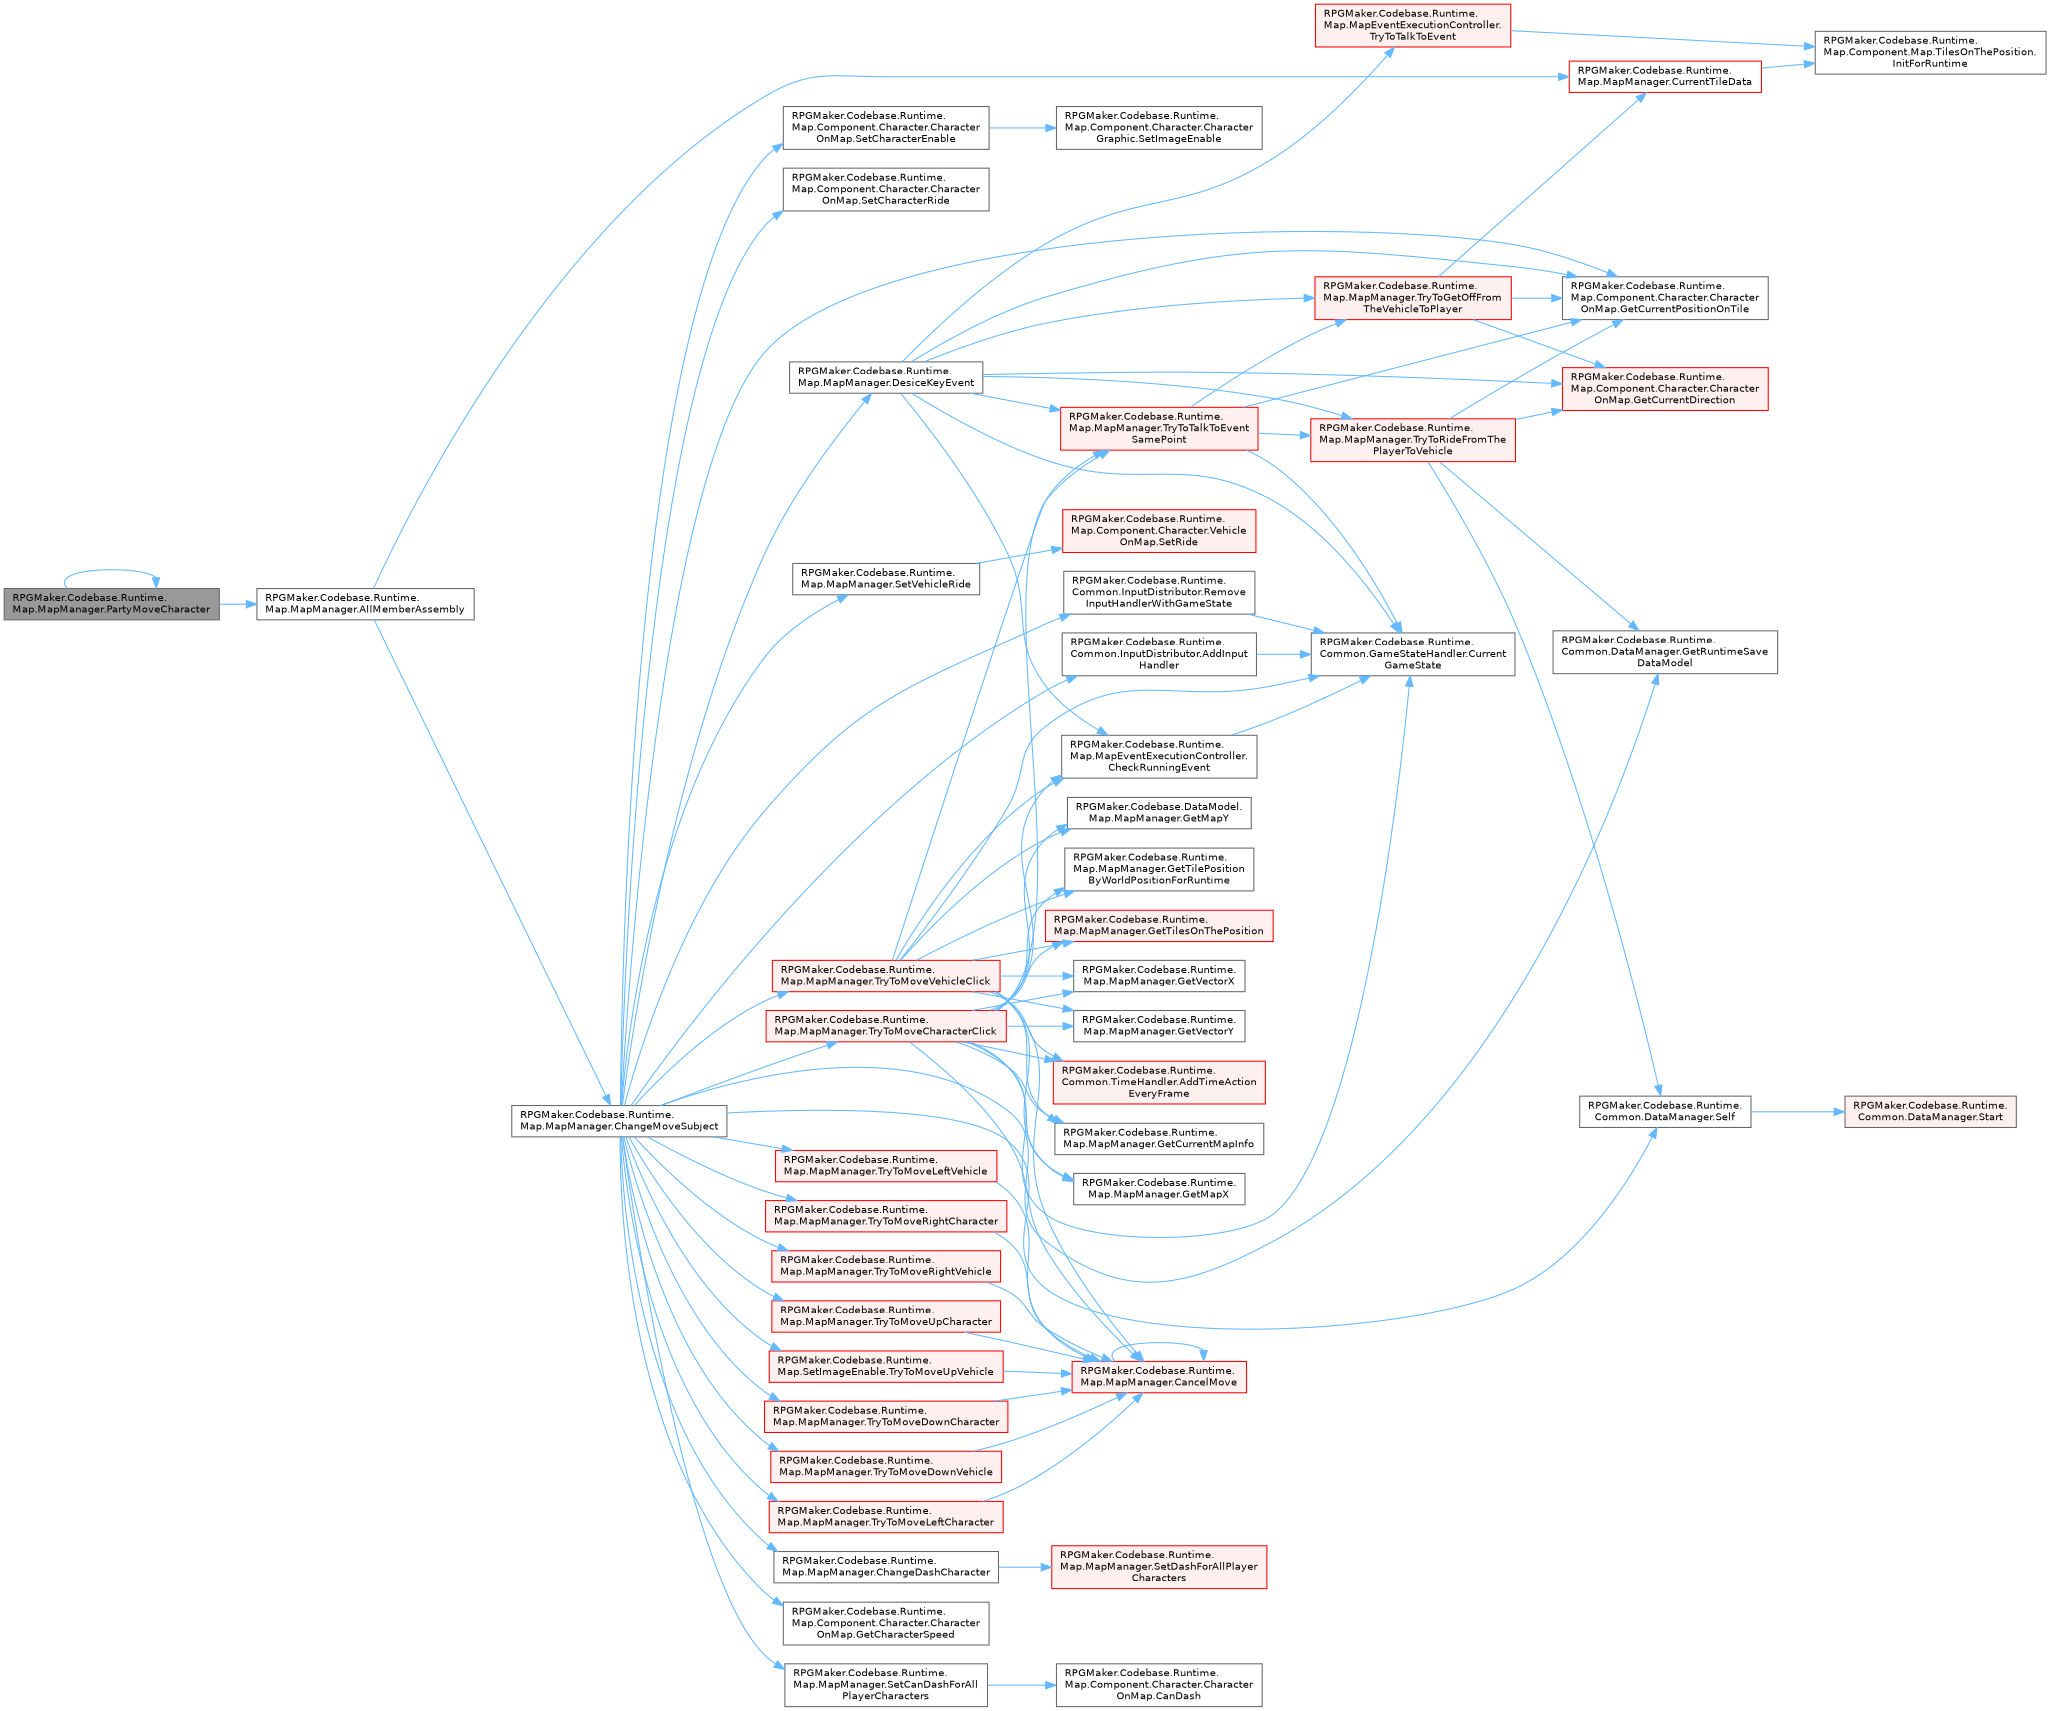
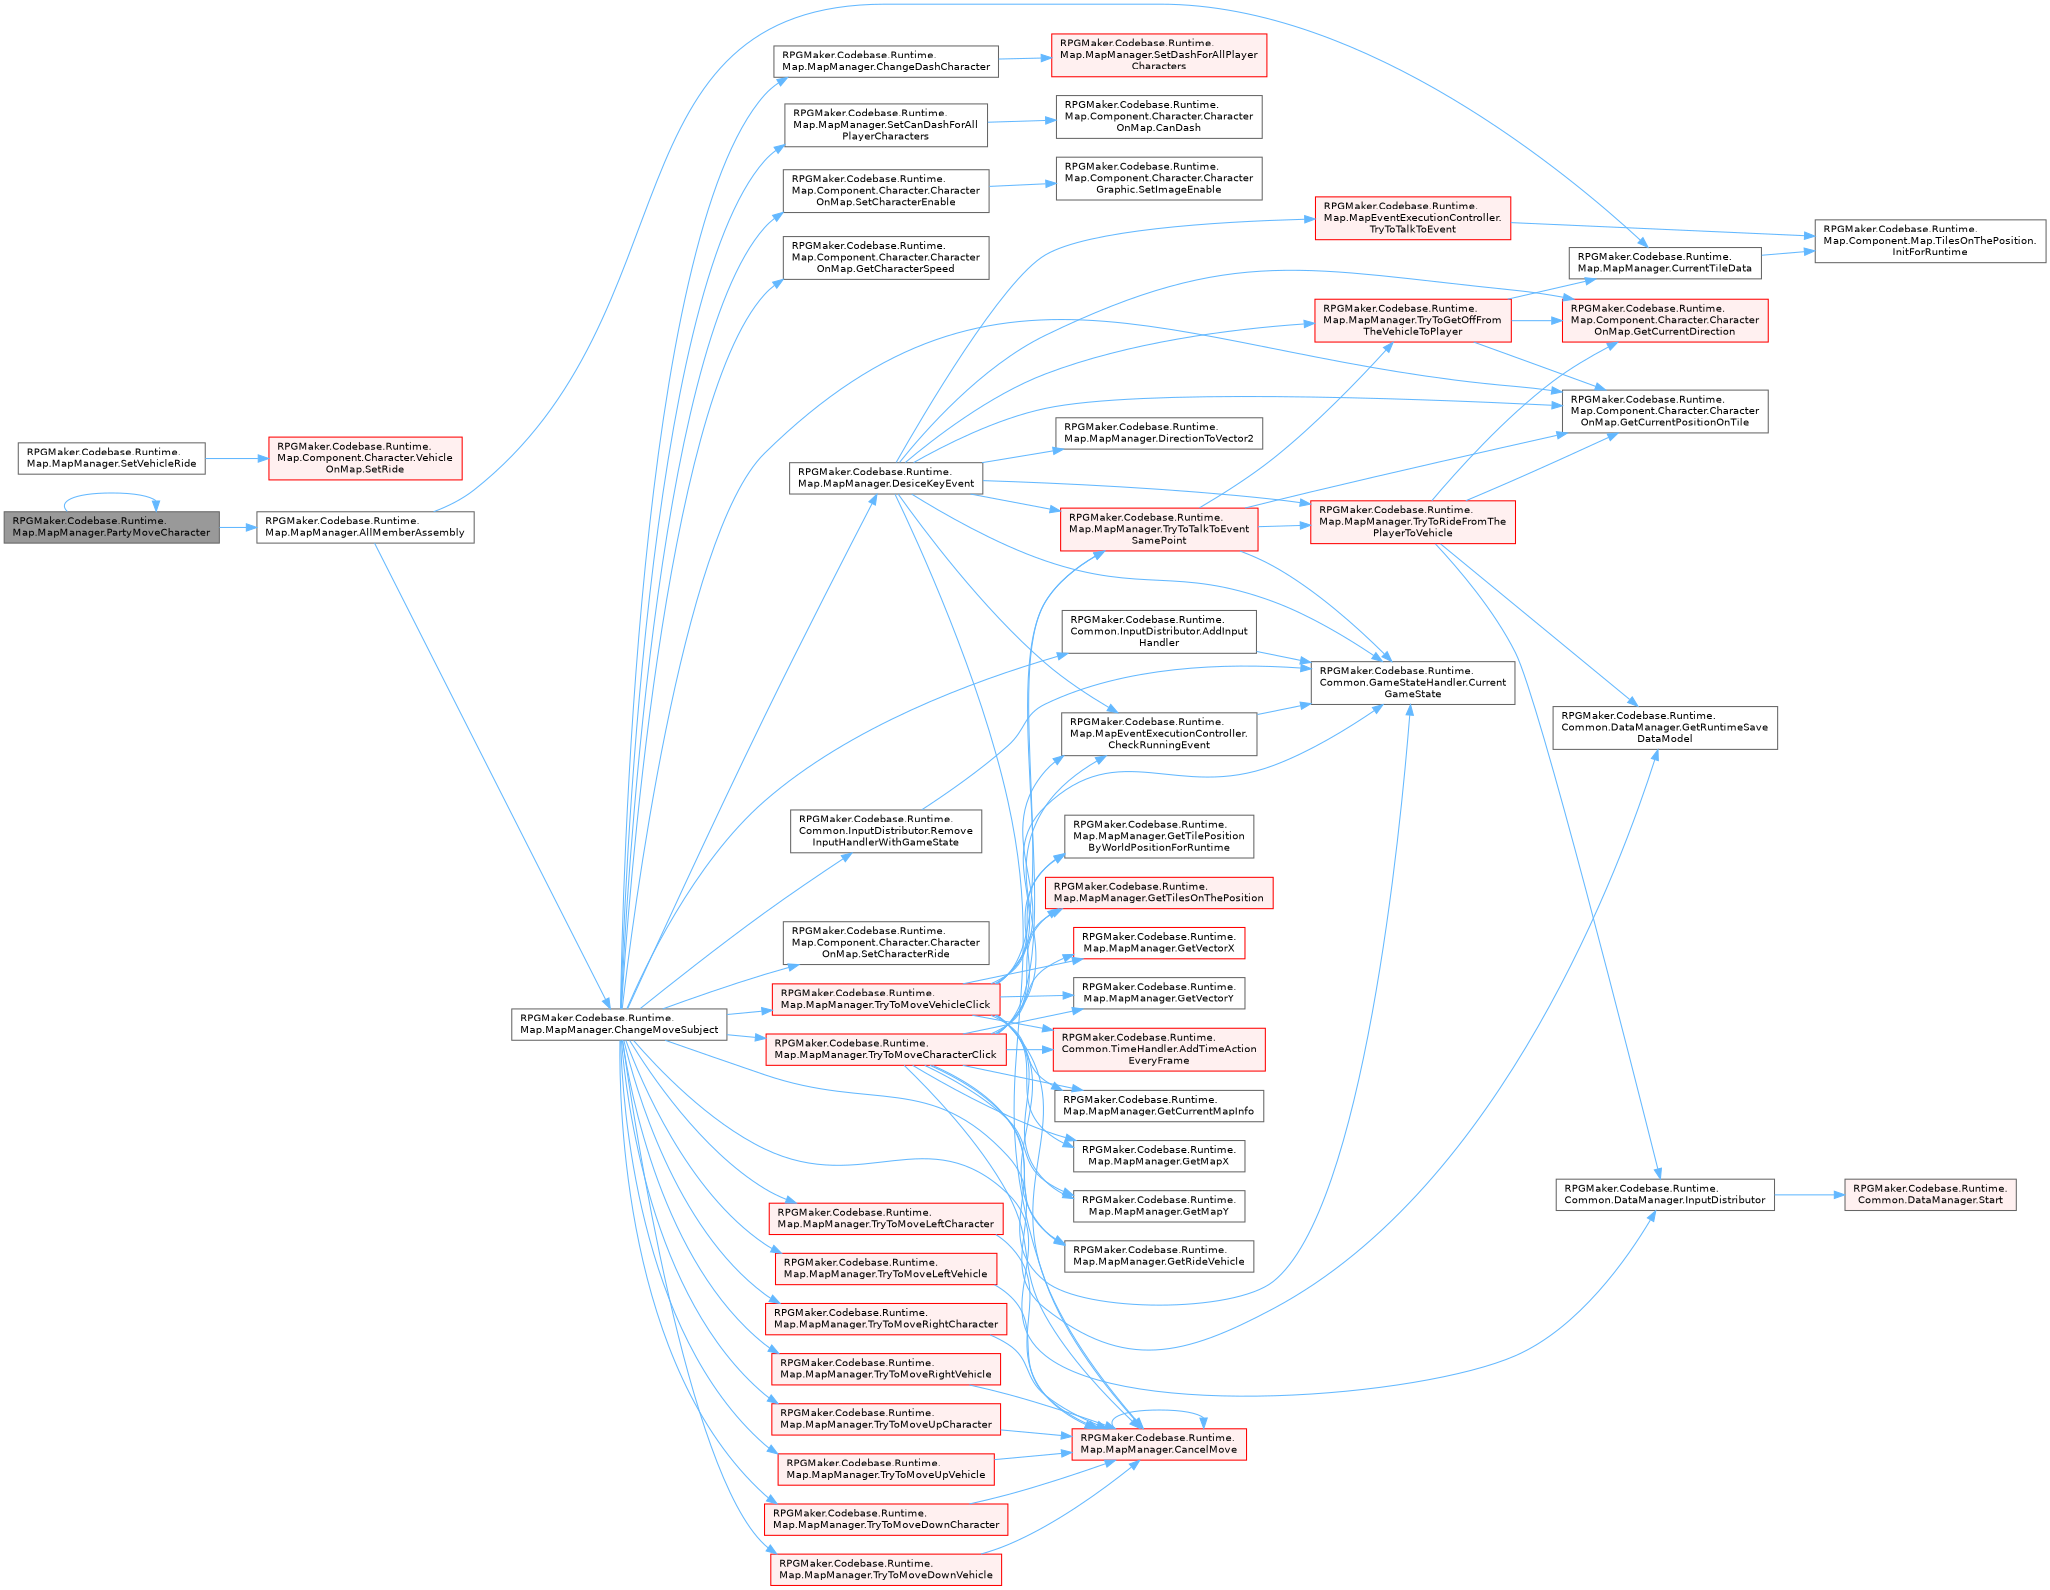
(1665, 77) -> (1665, 263)
none -> (1159, 433)
(689, 800) -> none
(1159, 813) -> (1159, 1206)
(1159, 976) -> (1159, 943)
none -> (1016, 1060)
(1665, 1112) -> (1665, 1195)
none -> (1159, 1256)
(886, 1367) -> (886, 1470)
